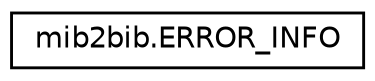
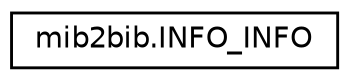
(188, 40) -> (175, 40)
